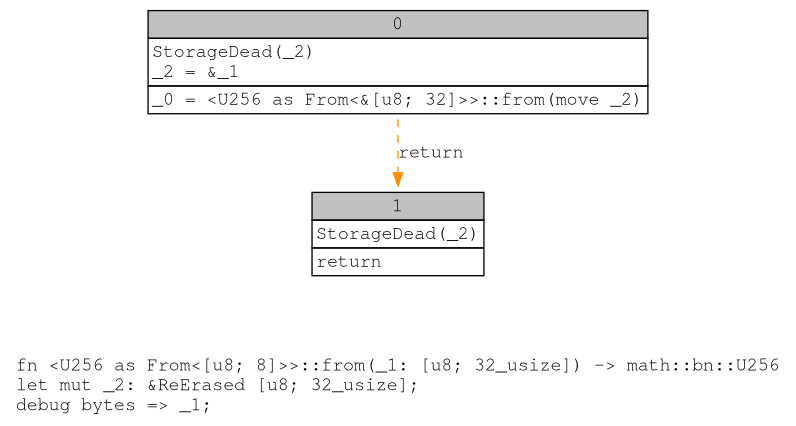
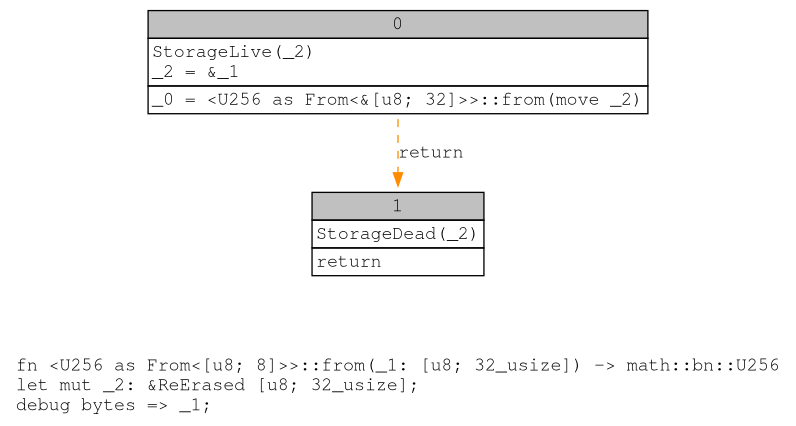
(234, 52) -> (234, 52)
